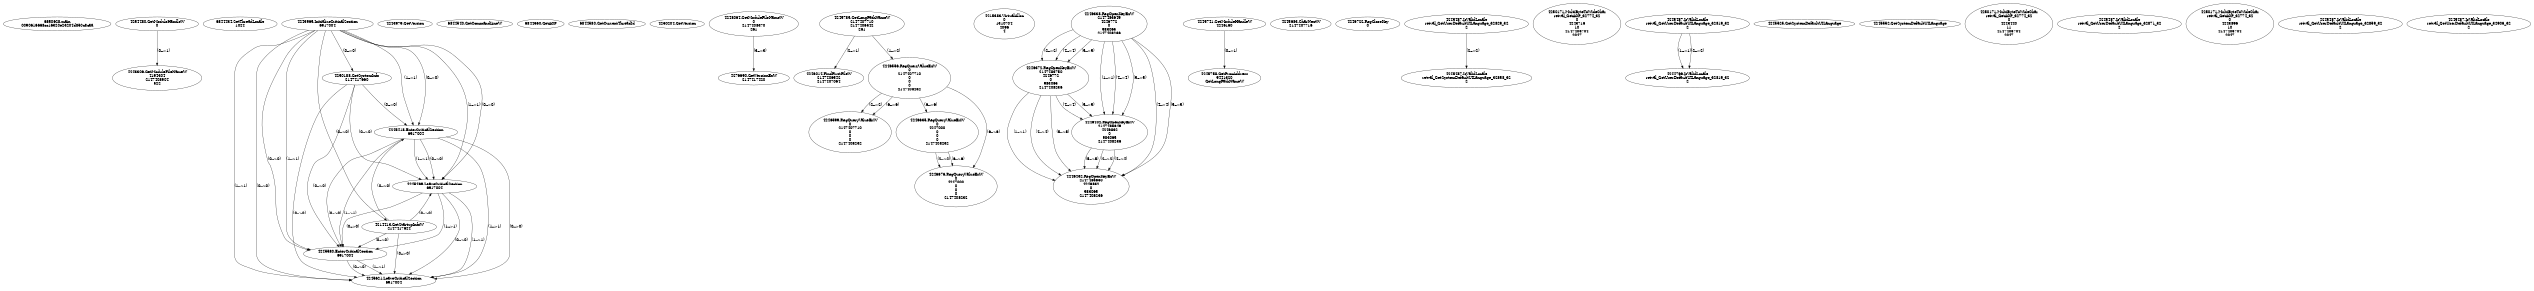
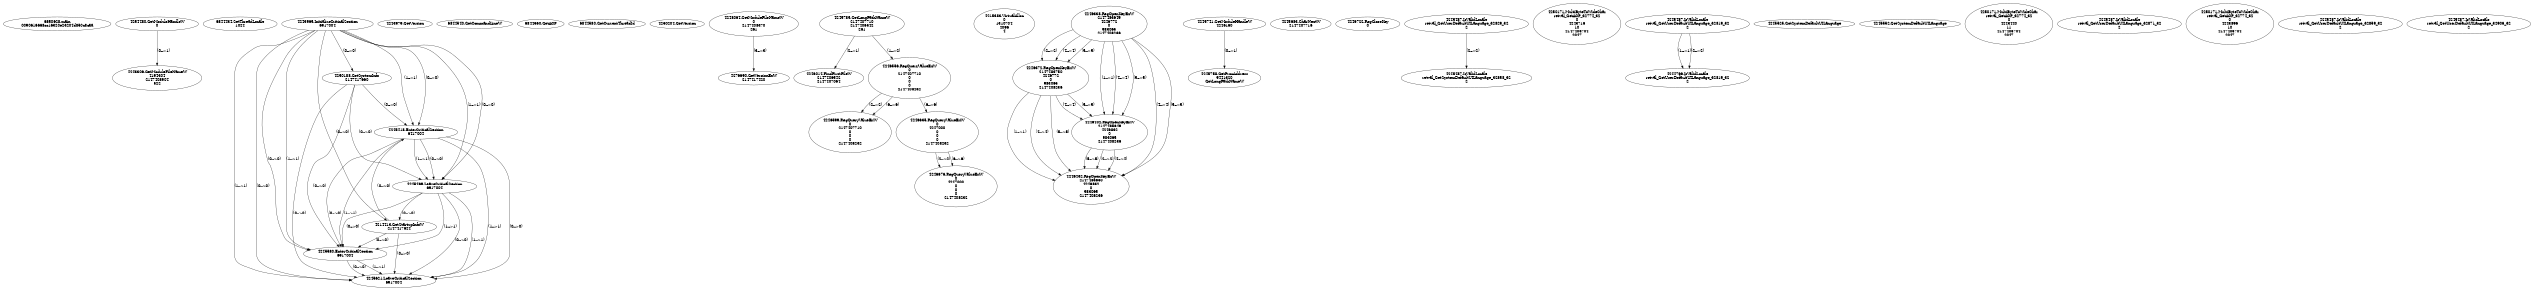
(984, 118) -> none
(416, 132) -> (416, 132)
(421, 209) -> (409, 203)
